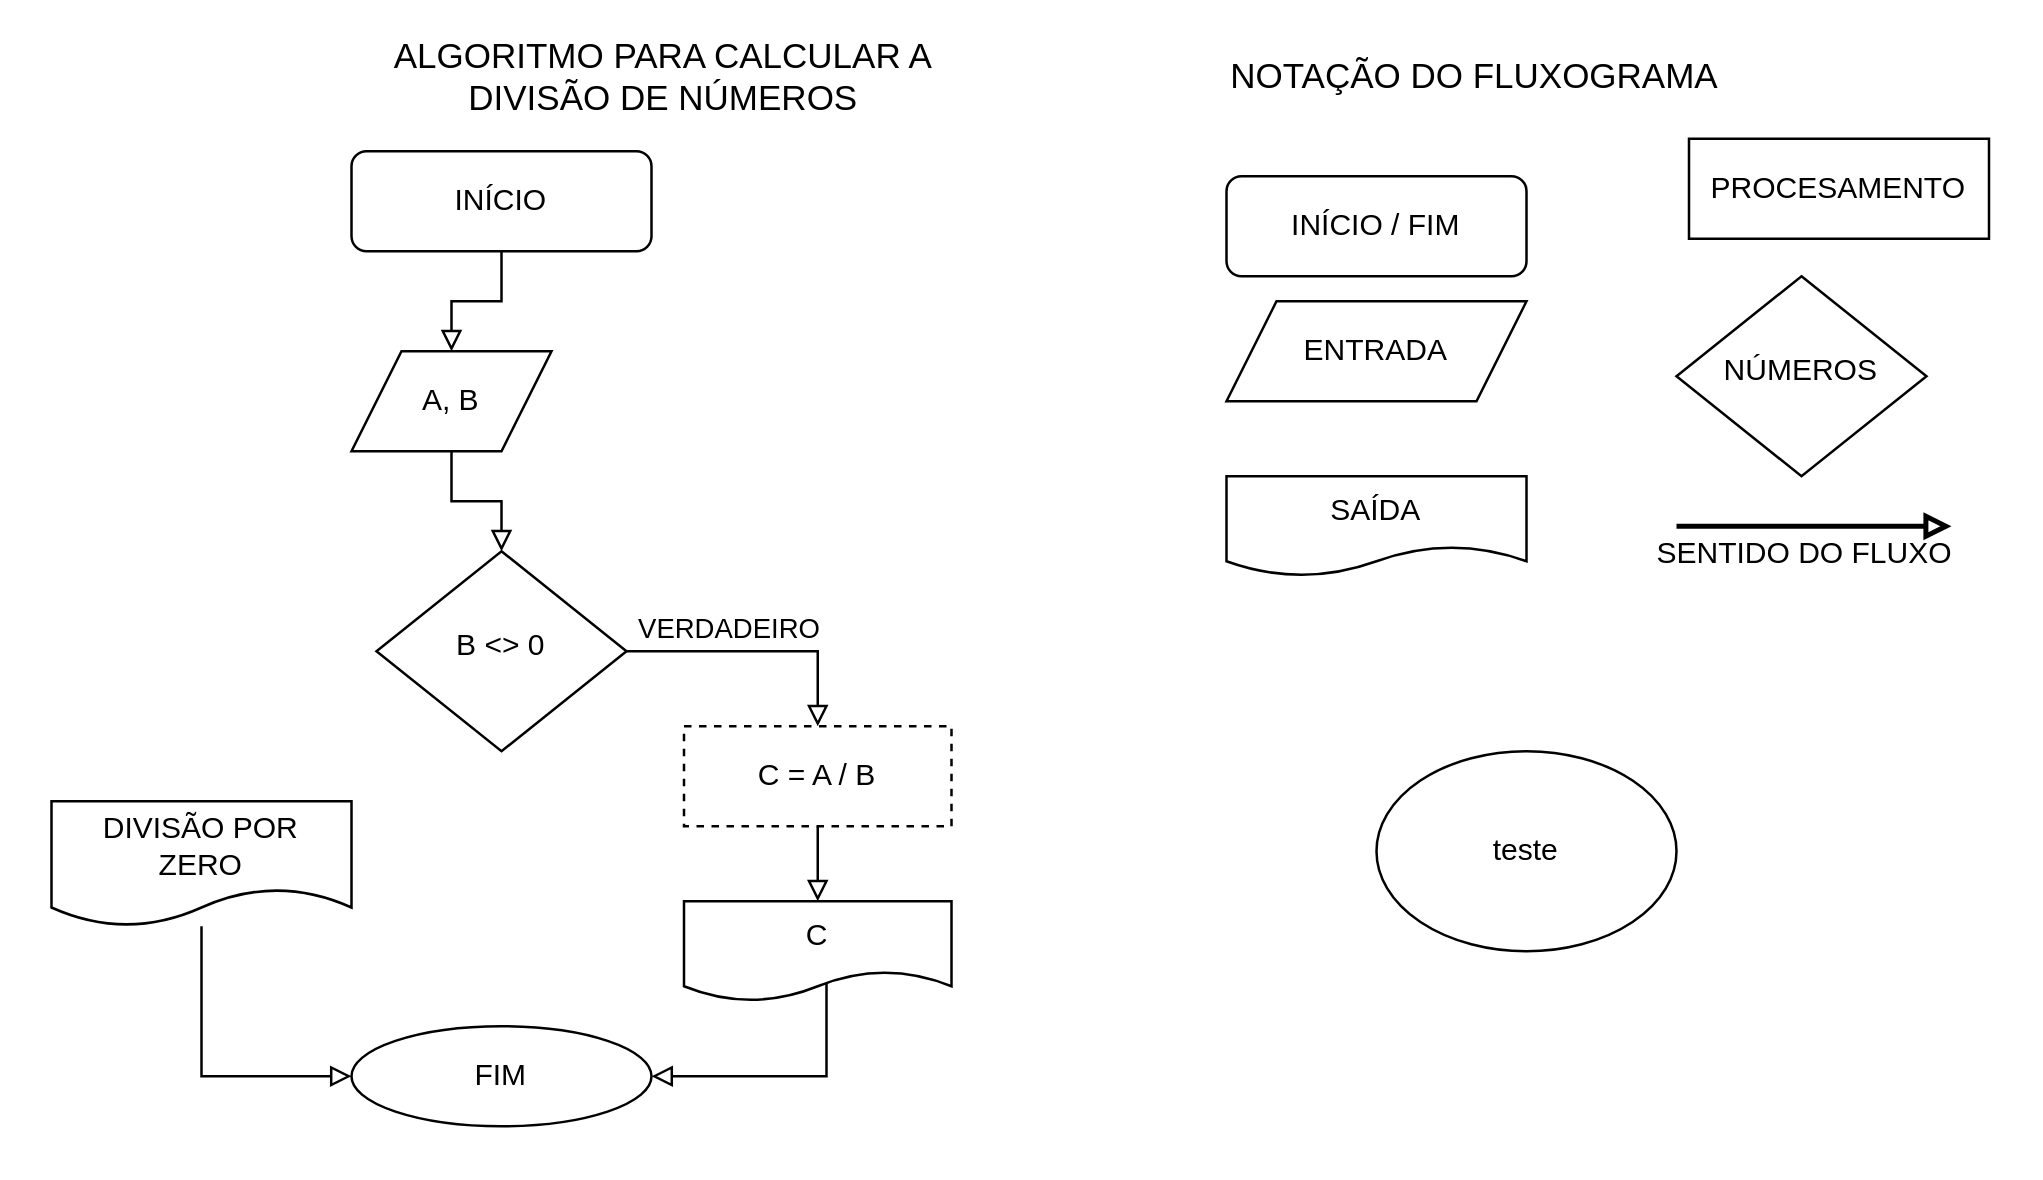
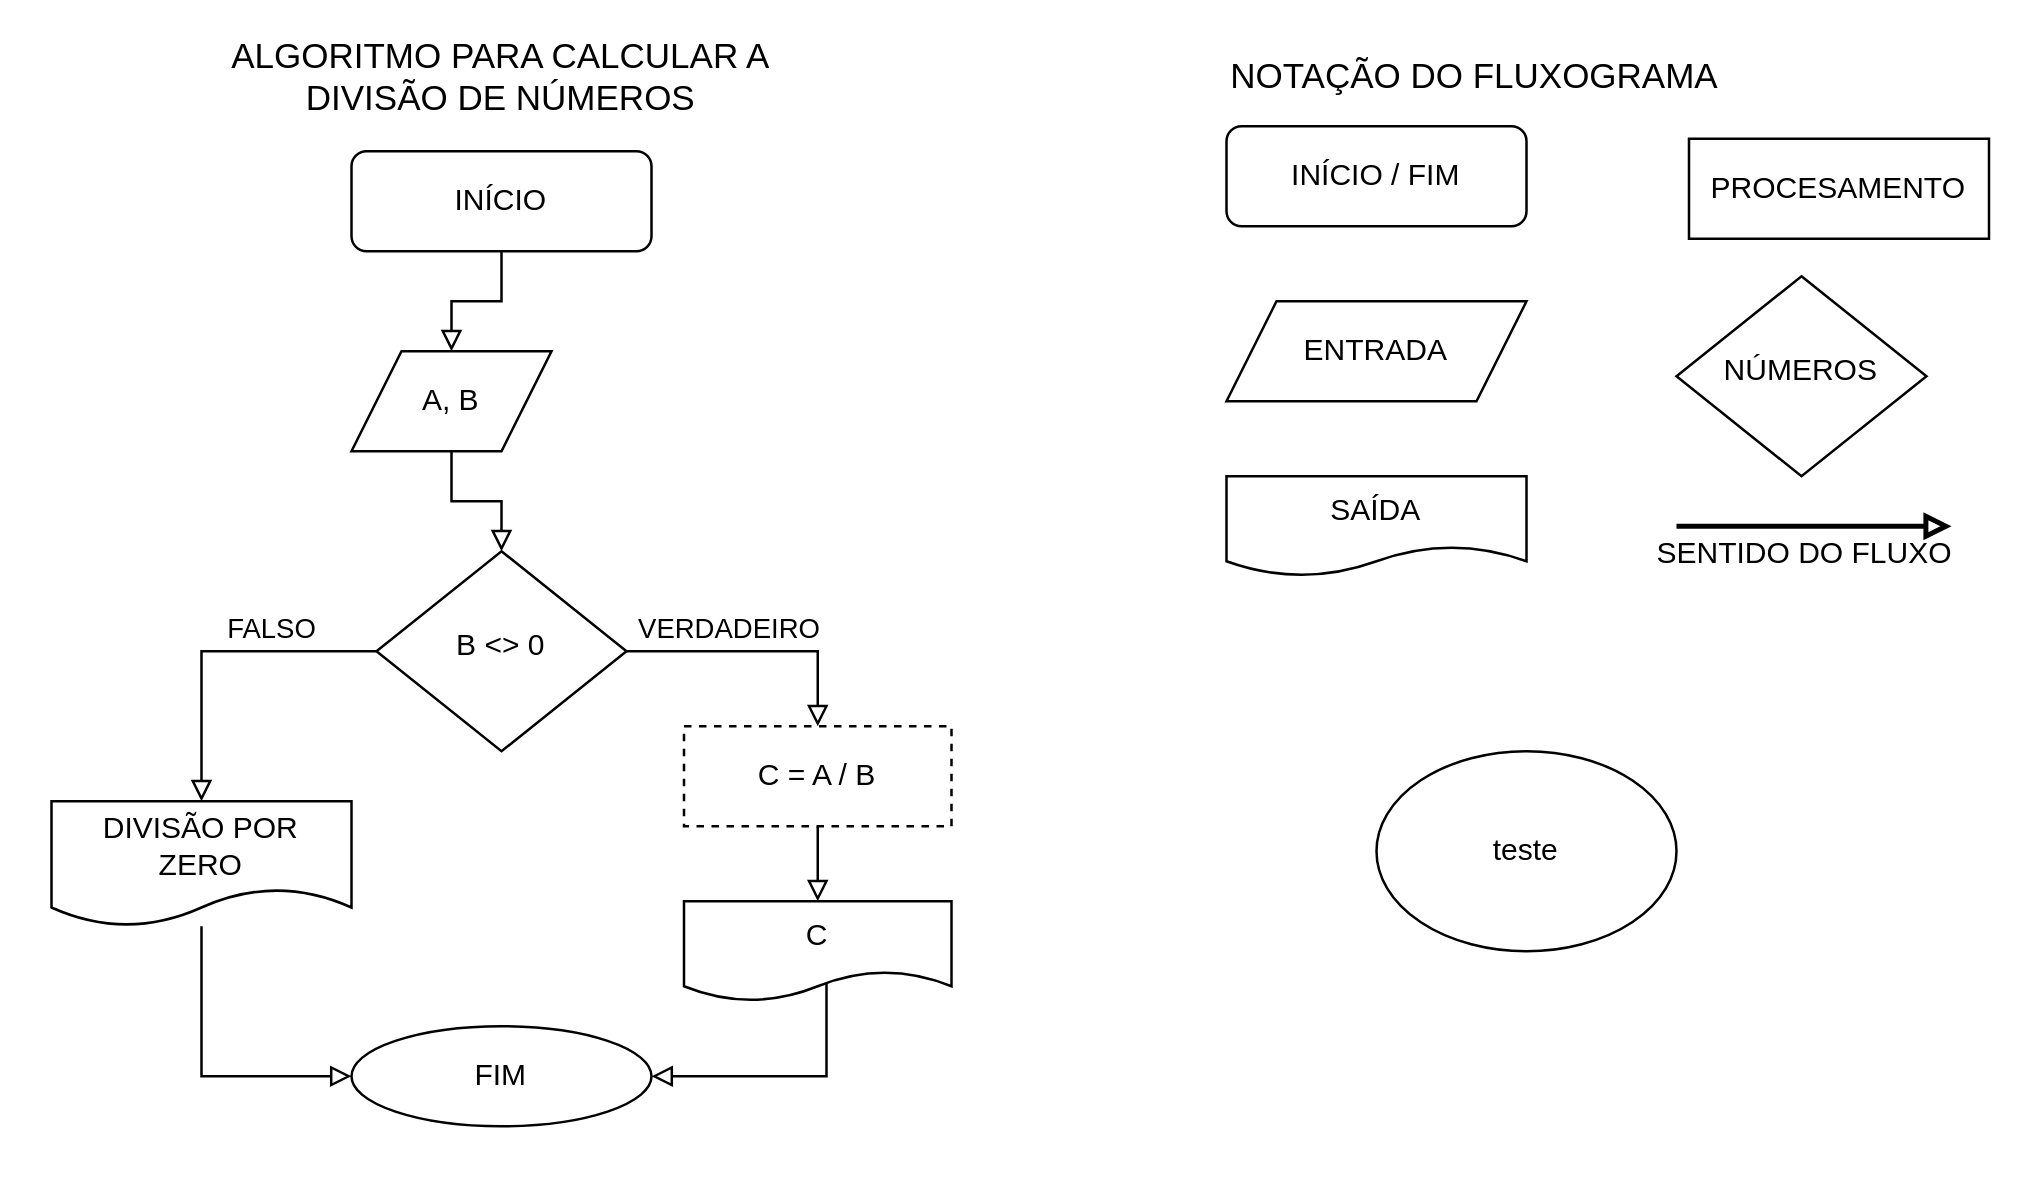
(664, 76) -> (501, 76)
(1376, 226) -> (1376, 176)
none -> (224, 651)
